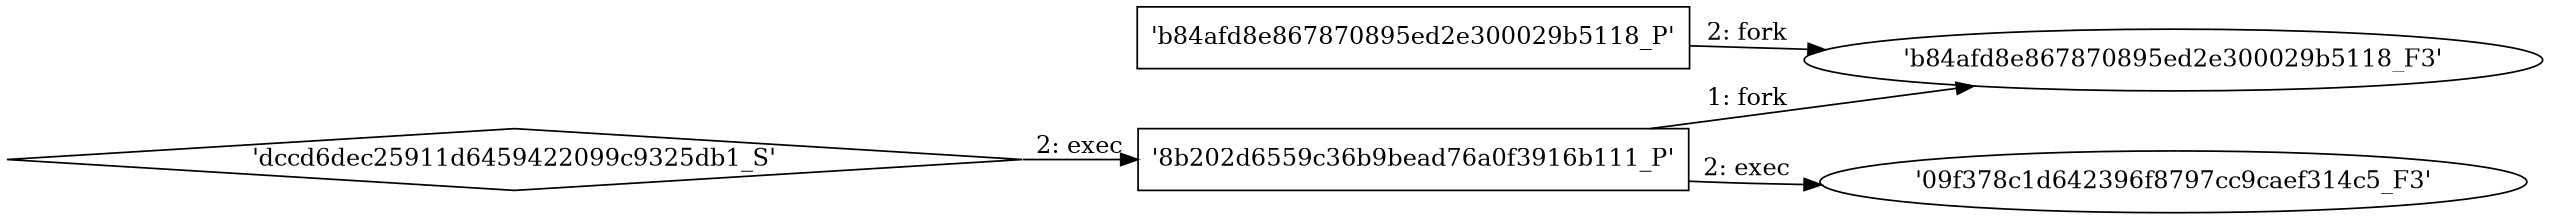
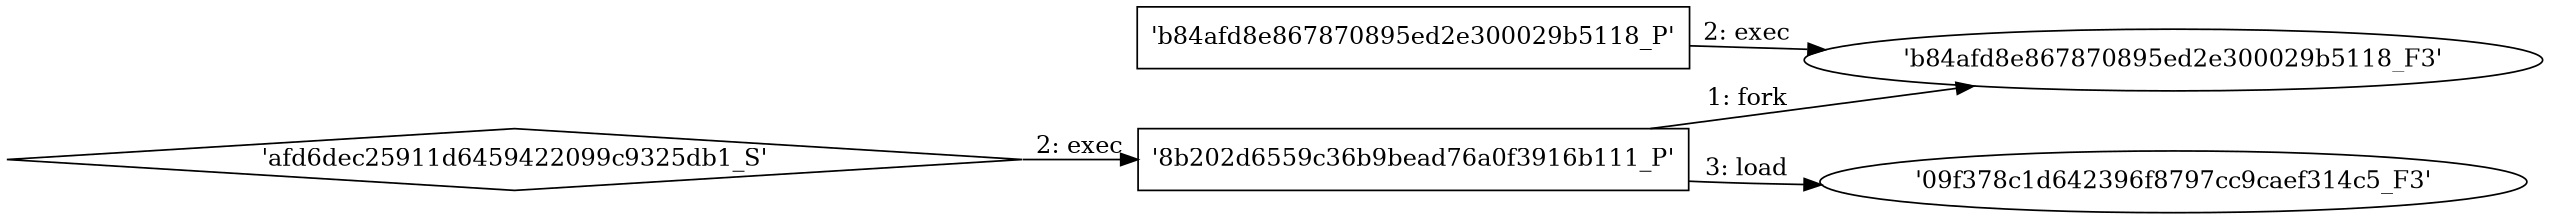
(1747, 33) -> (1747, 33)
(515, 160) -> (515, 160)
(1747, 169) -> (1747, 169)
